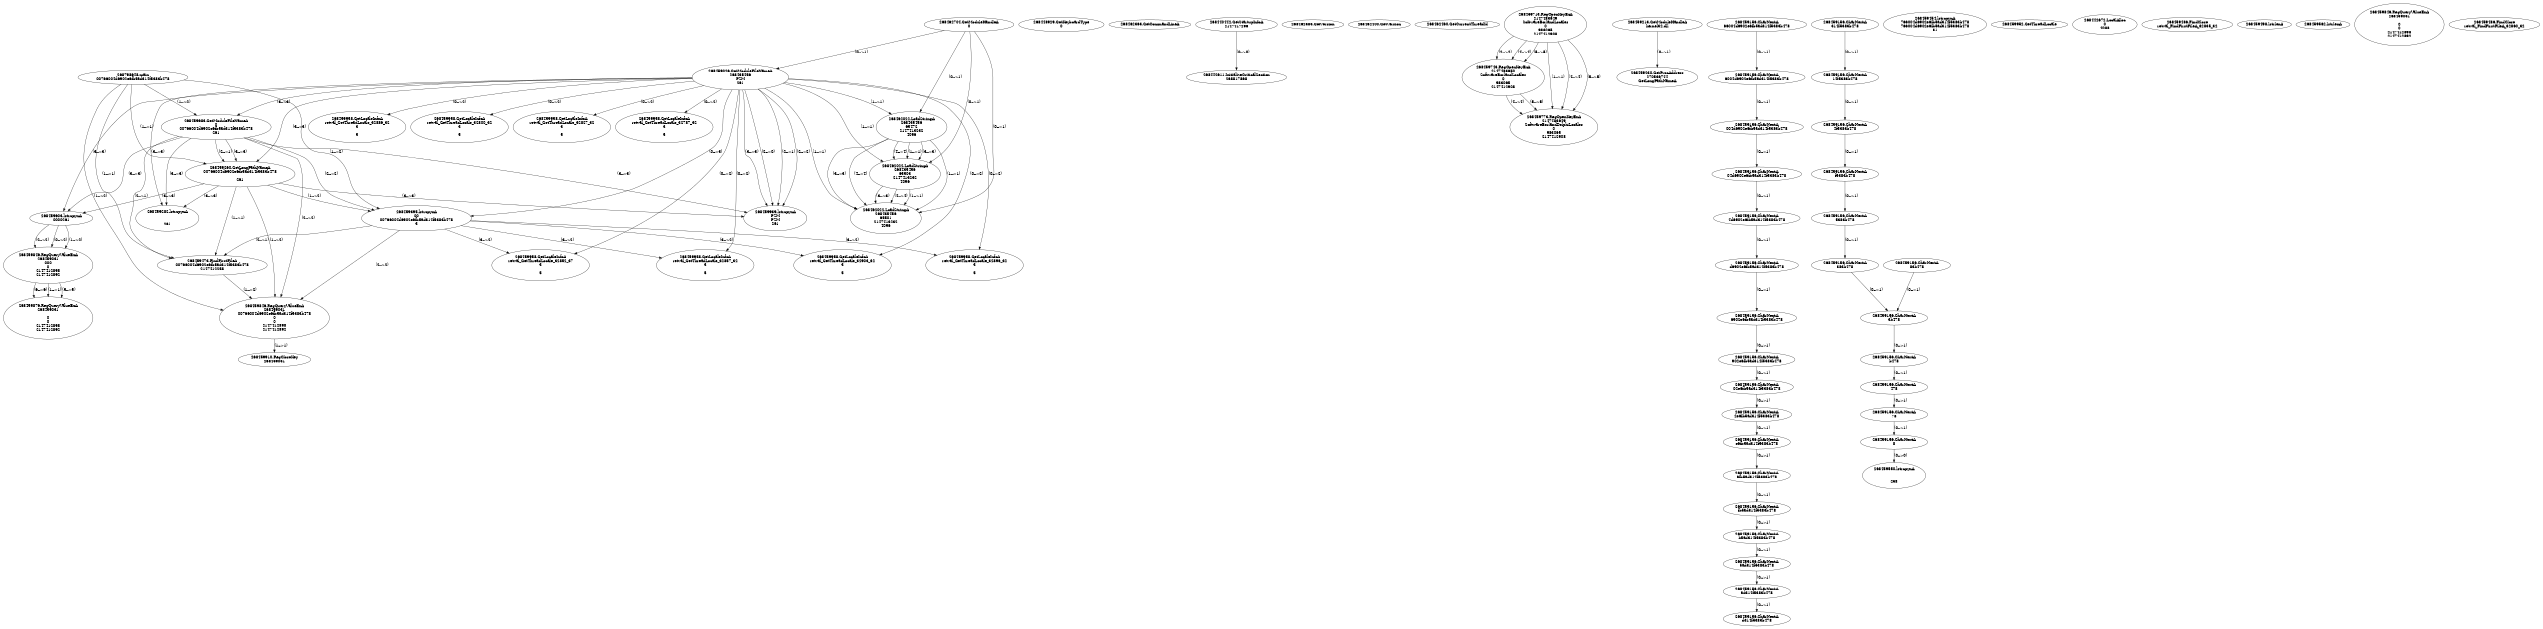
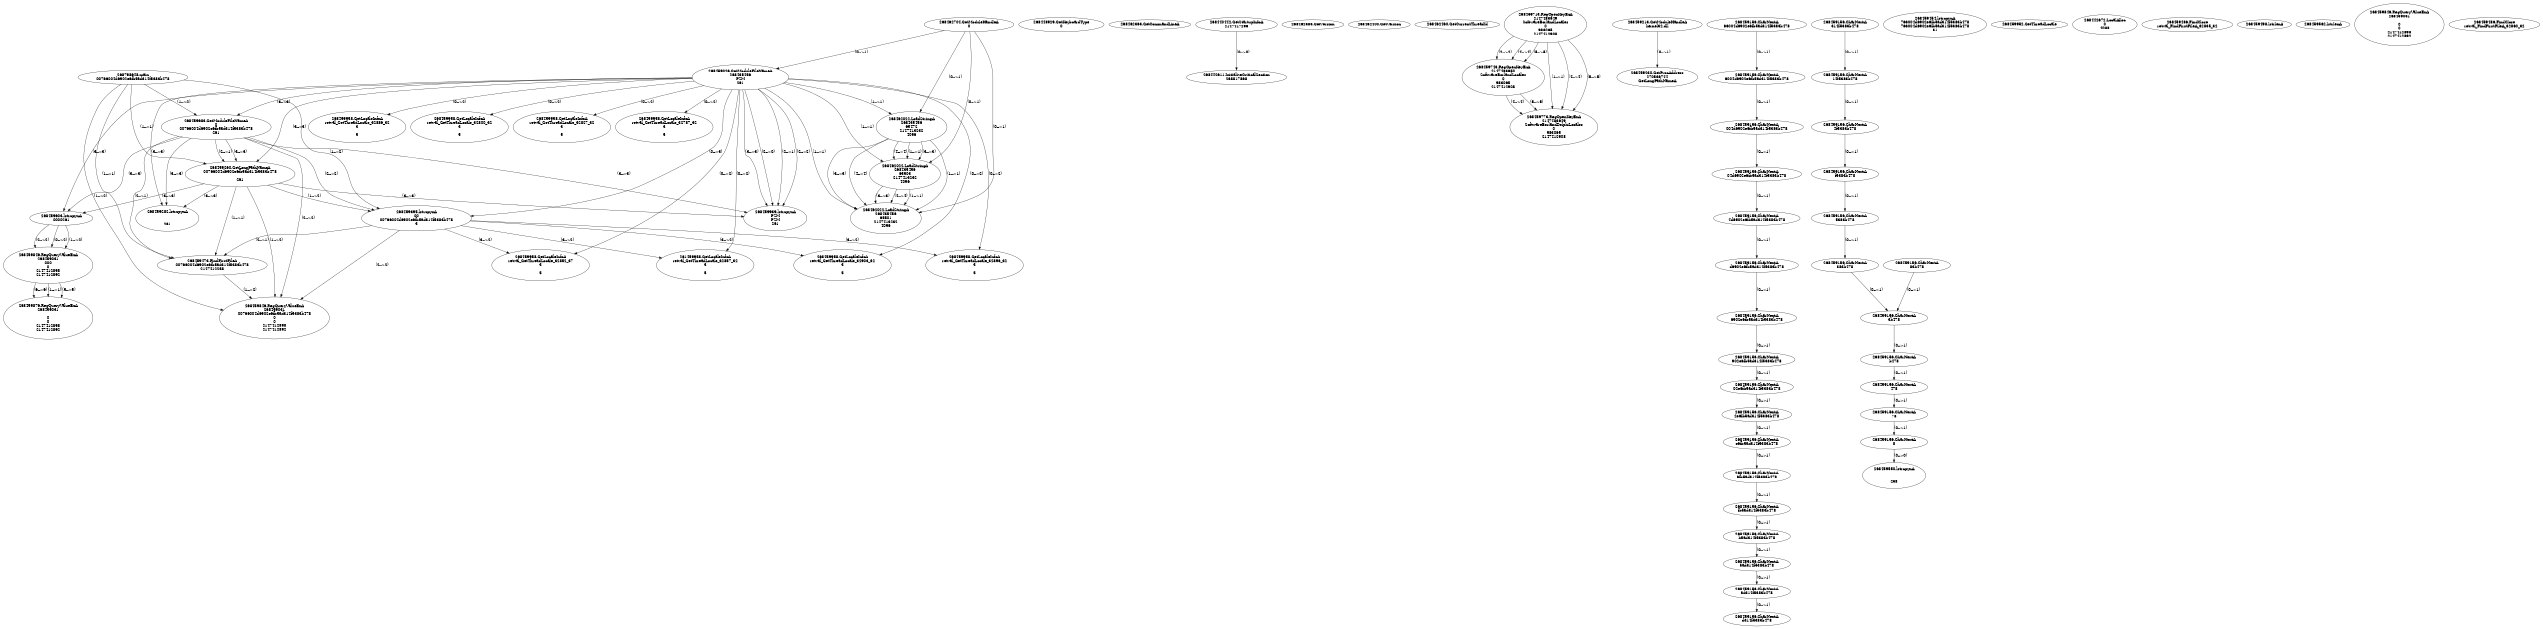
(705, 265) -> (705, 265)
(274, 360) -> none
